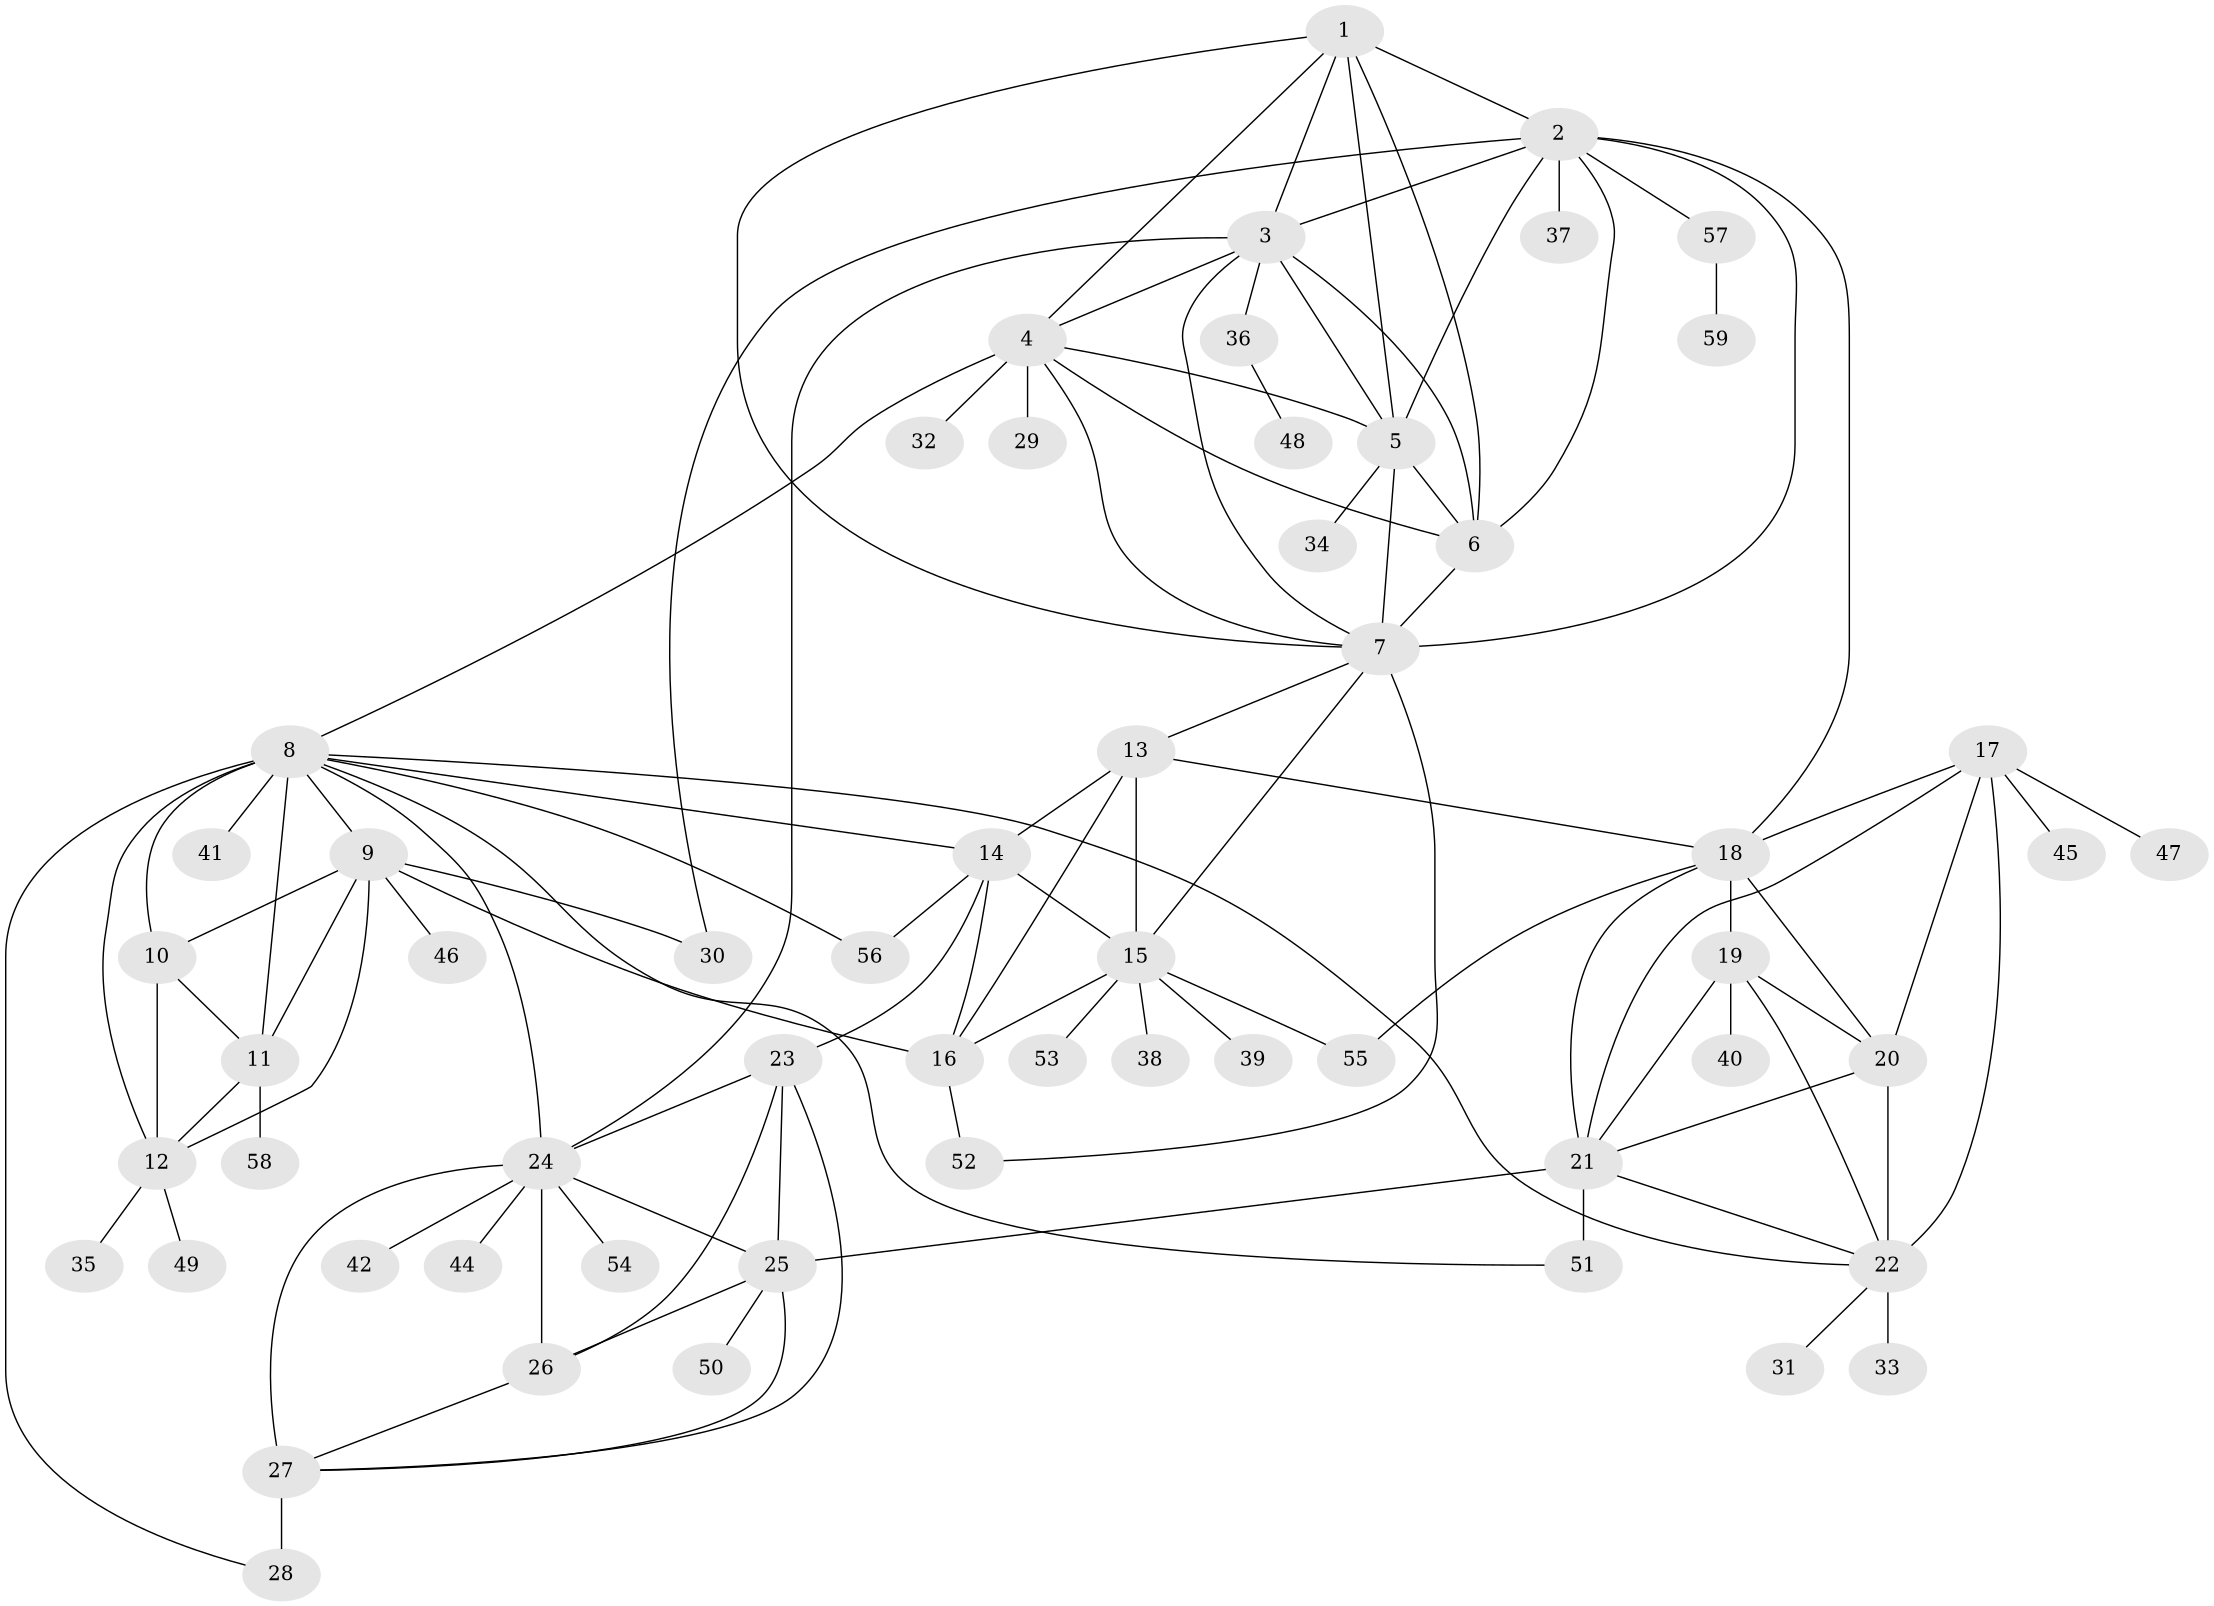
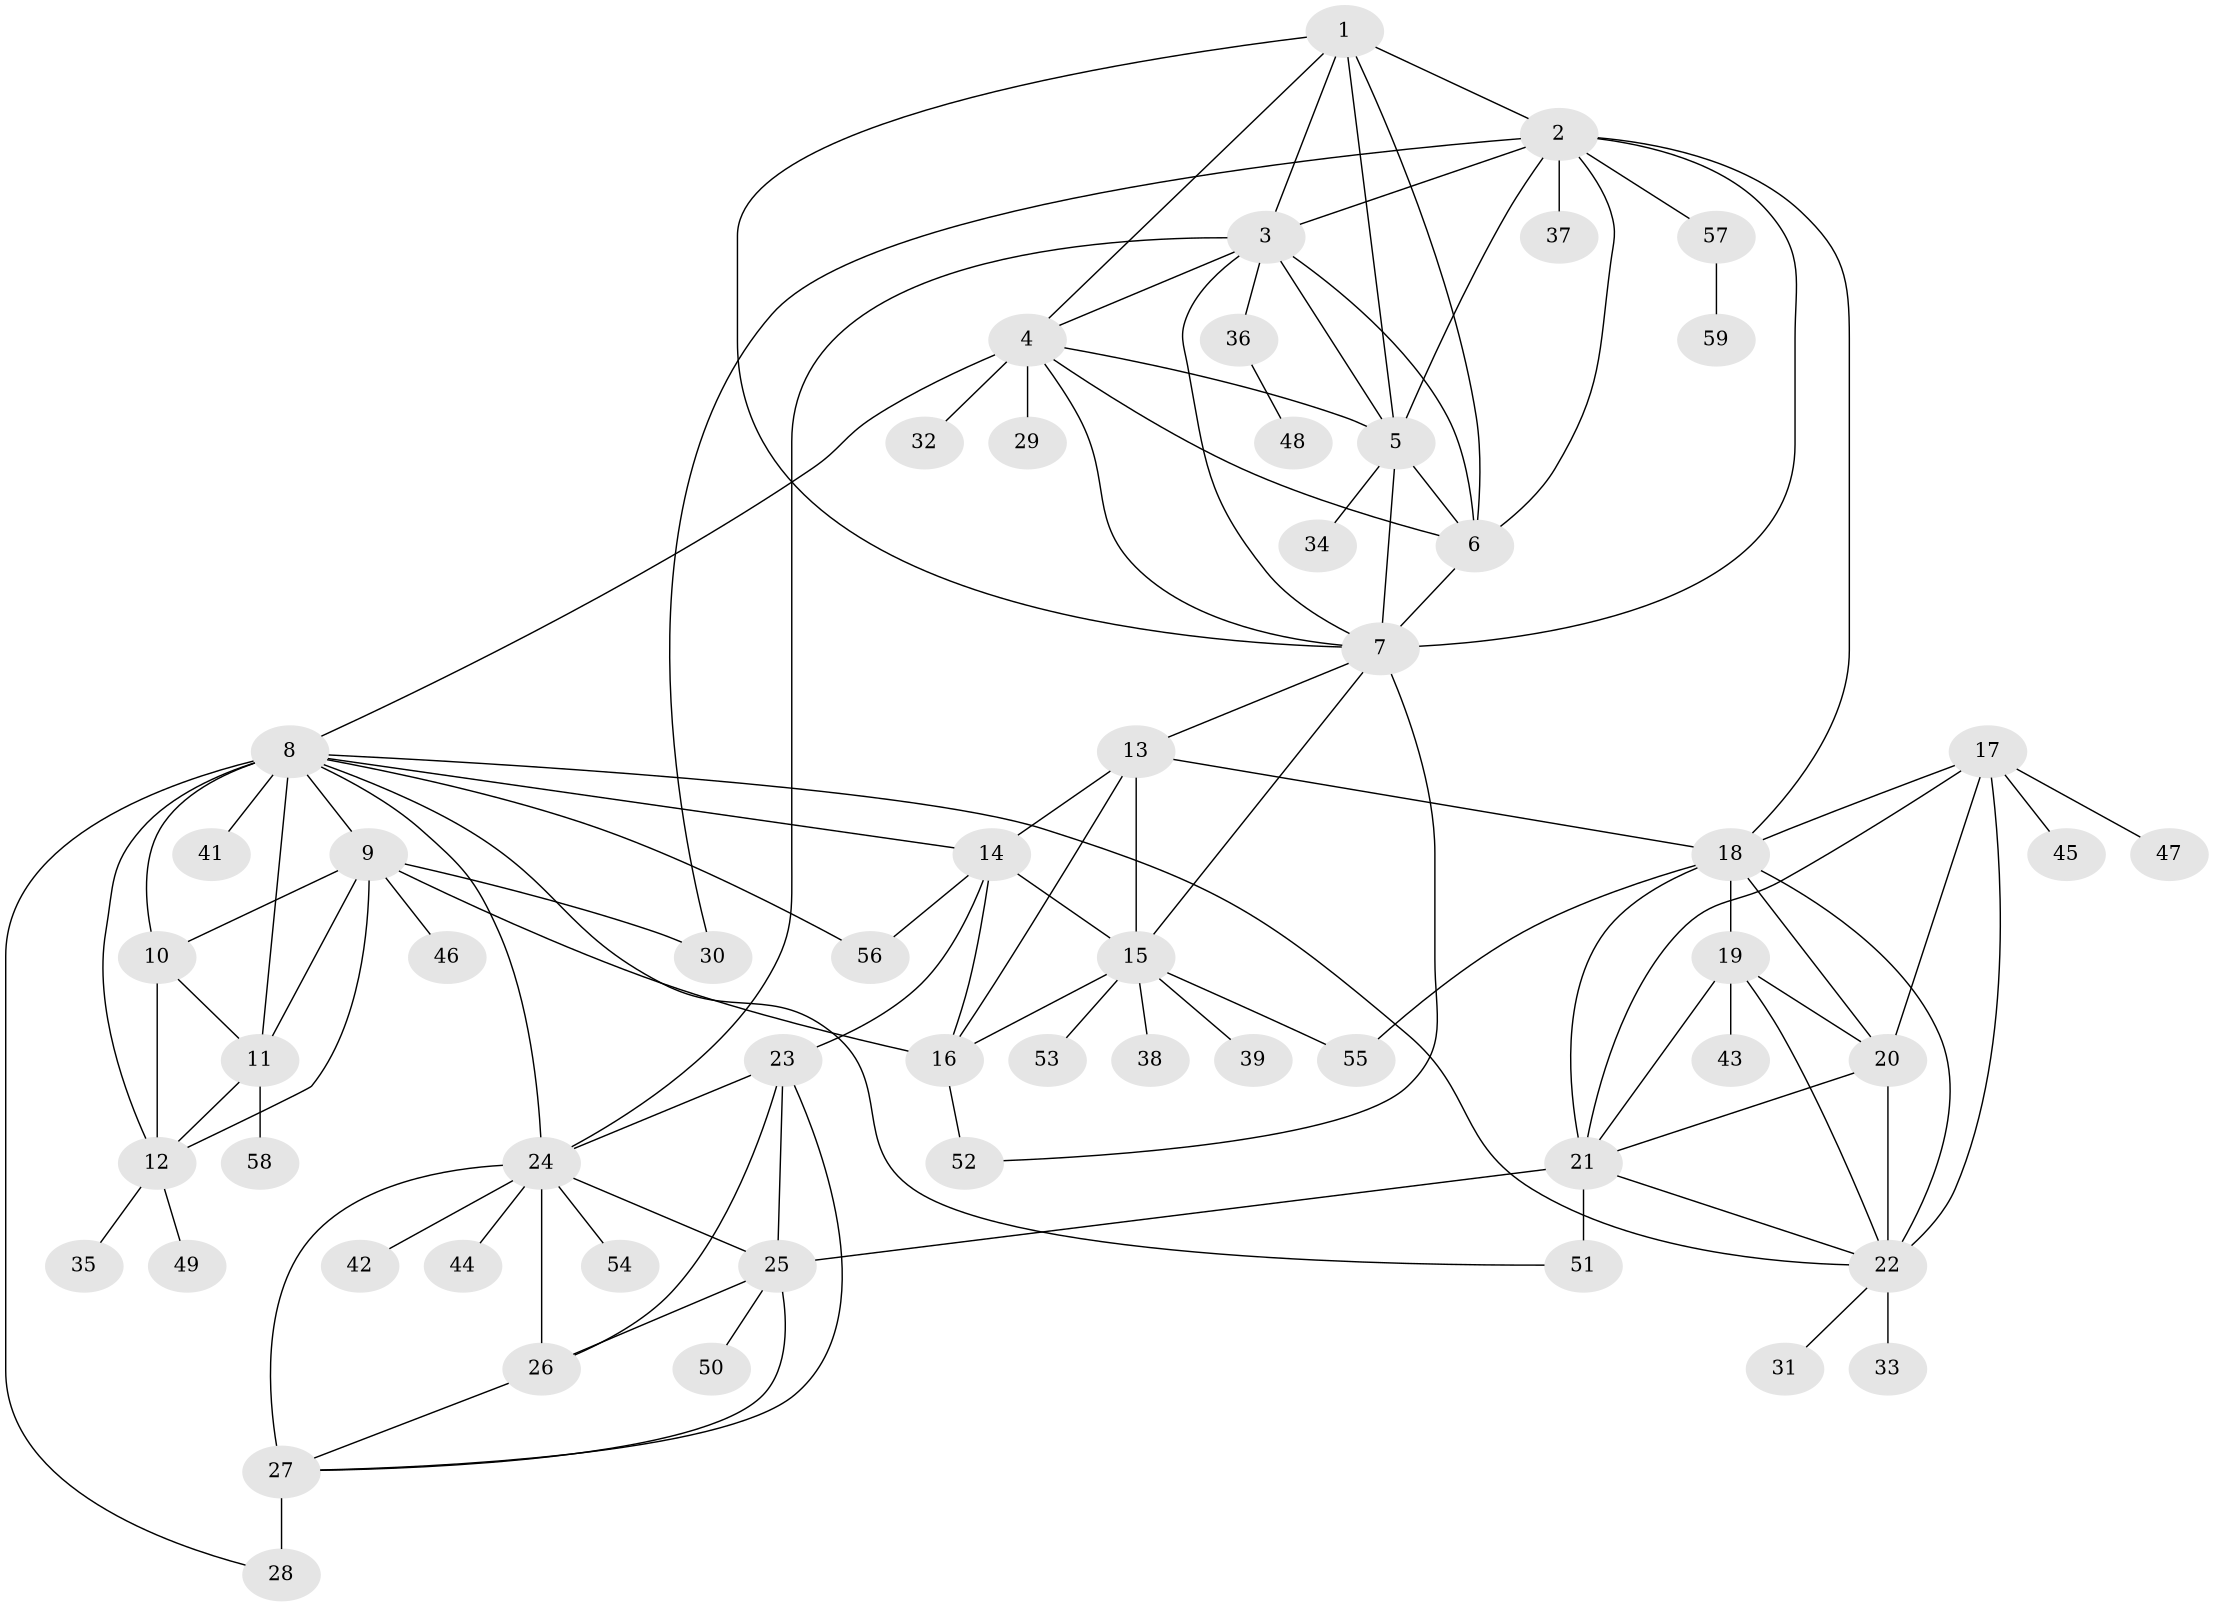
none -> (1932, 1022)
(1731, 1060) -> (1731, 1060)
